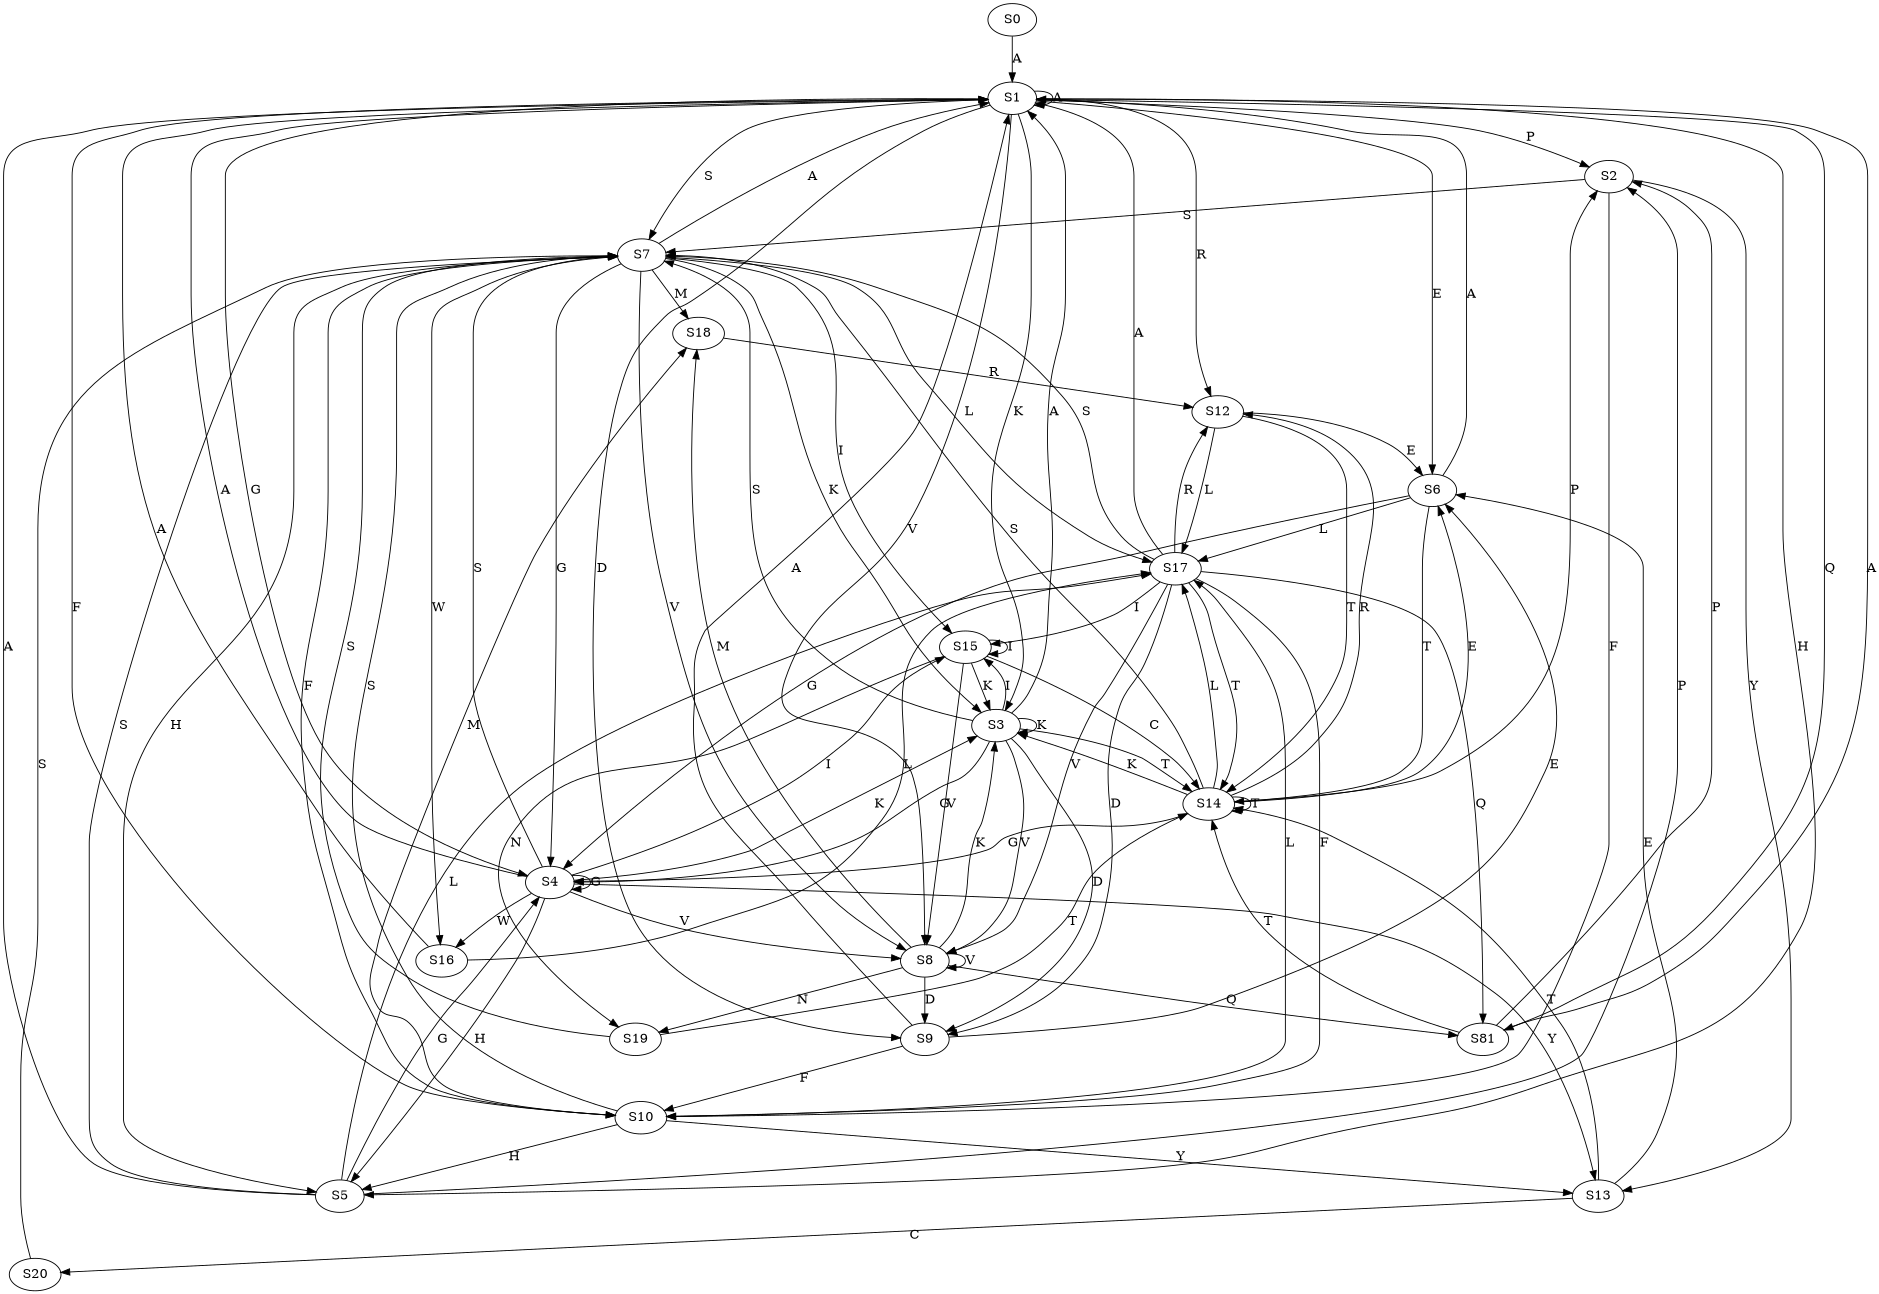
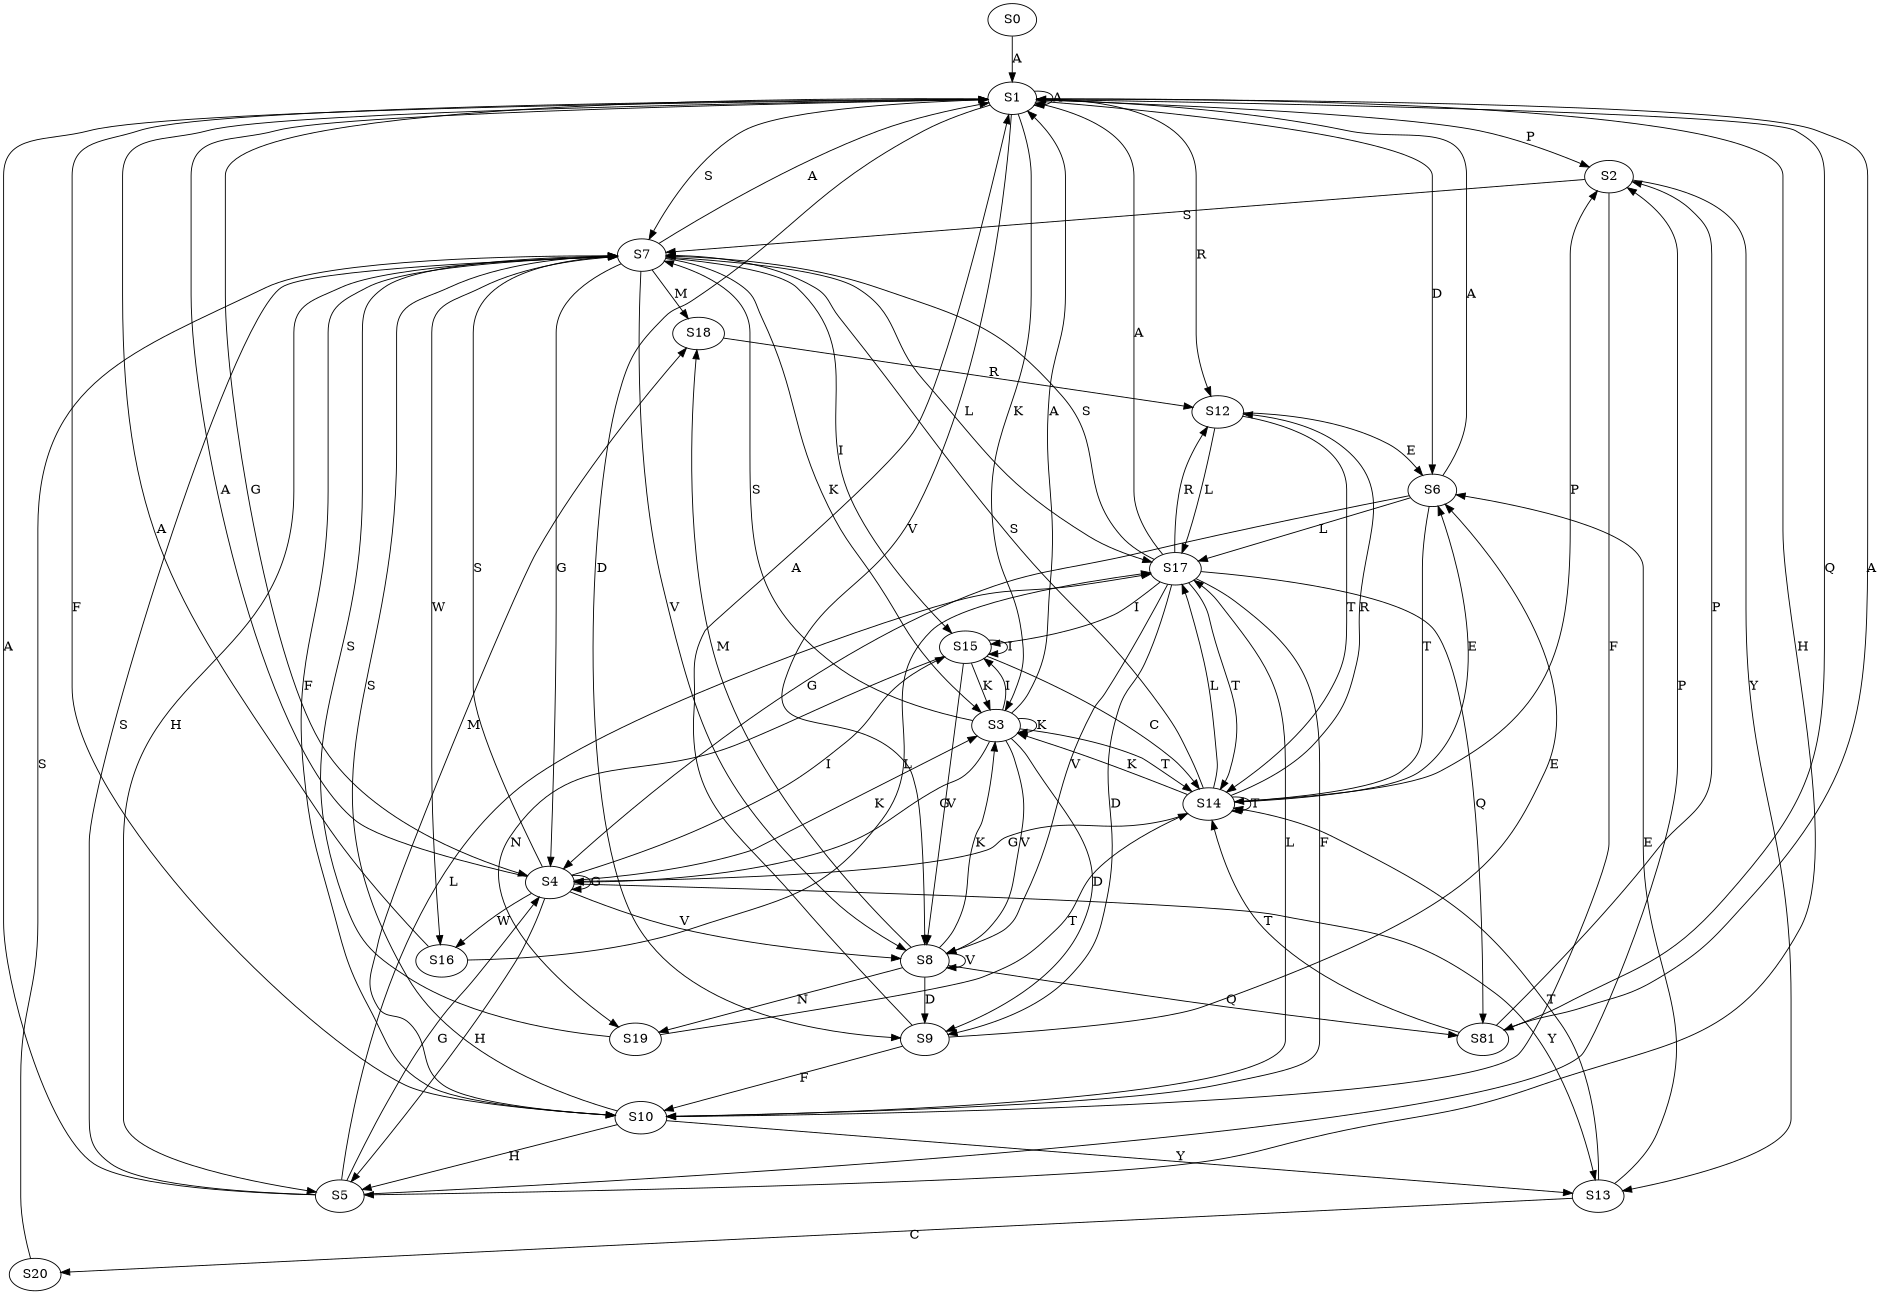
(1437, 294) -> (1437, 294)
